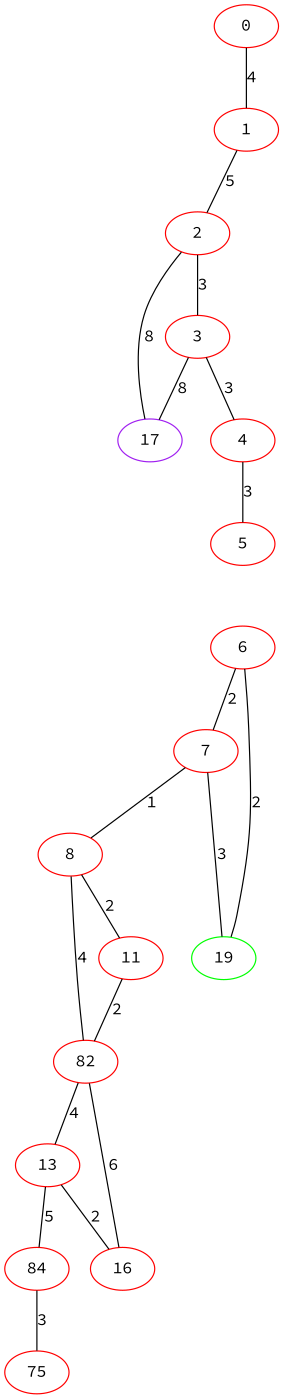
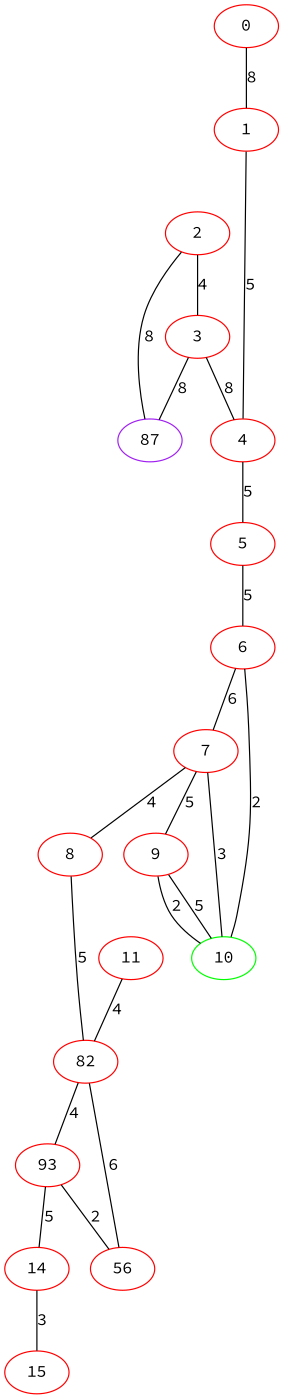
(252, 78) -> (252, 78)
(222, 182) -> (245, 285)
(203, 285) -> (203, 285)
(229, 389) -> (229, 389)
(150, 440) -> (150, 440)
(248, 492) -> (248, 492)
none -> (243, 596)
(233, 699) -> (233, 699)
(152, 803) -> (152, 803)
none -> (156, 855)
(101, 906) -> none
(83, 958) -> (83, 958)
(224, 958) -> (224, 958)
(117, 1010) -> (117, 1010)
(48, 1165) -> (48, 1165)
(37, 1269) -> (37, 1269)
(123, 1269) -> (123, 1269)
(37, 1372) -> (37, 1372)
